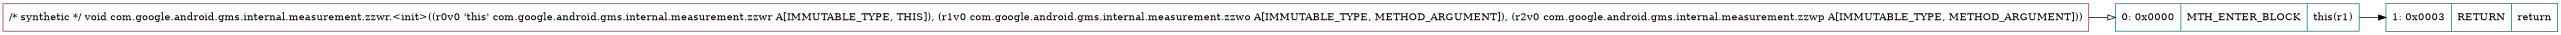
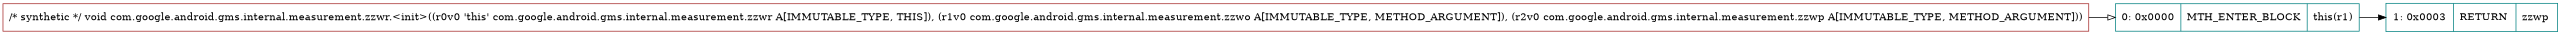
(2535, 17) -> (2536, 17)
